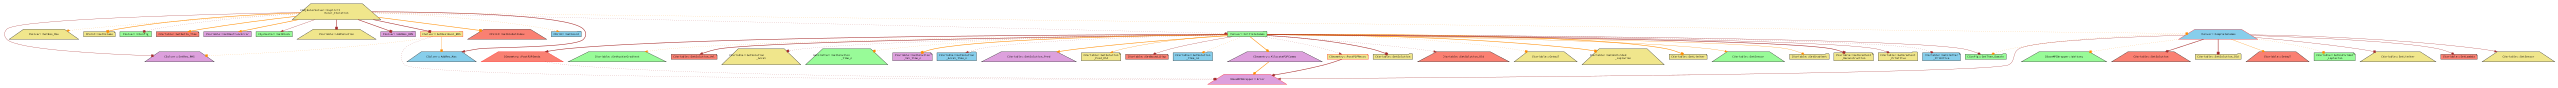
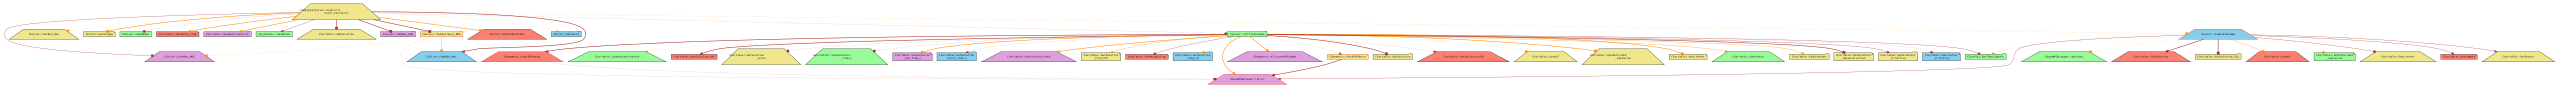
(136, 34) -> (136, 34)
(972, 42) -> (972, 42)
(1262, 67) -> (1223, 52)
